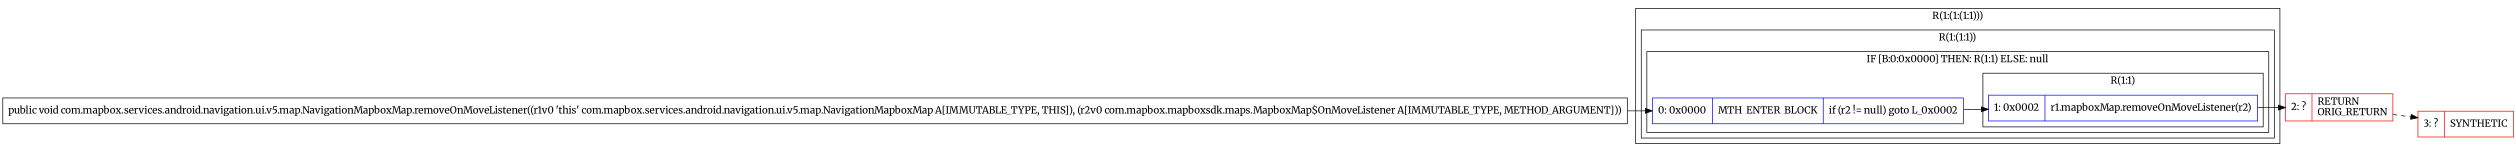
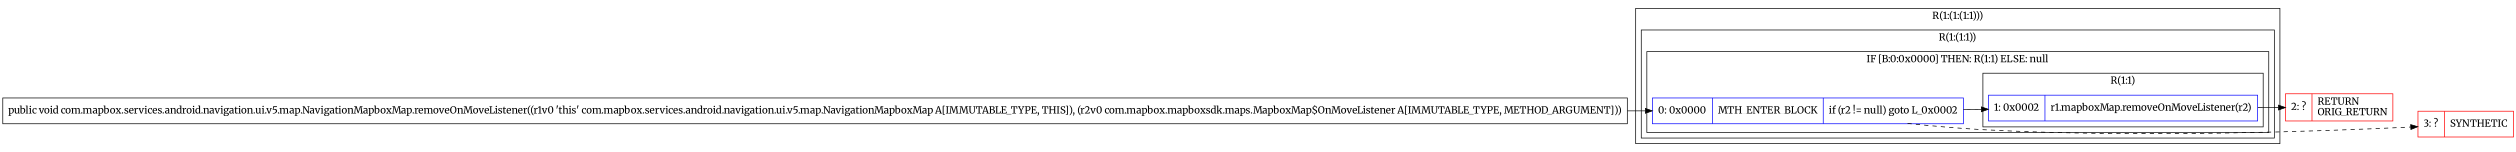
(2402, 116) -> (2285, 132)
